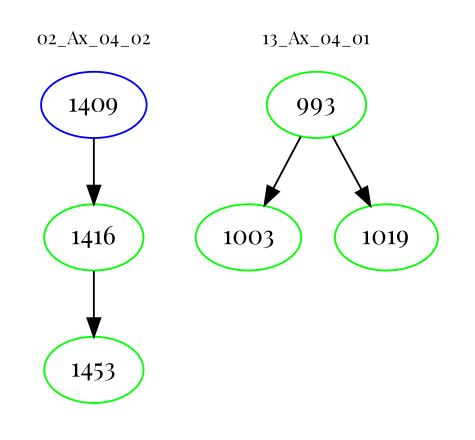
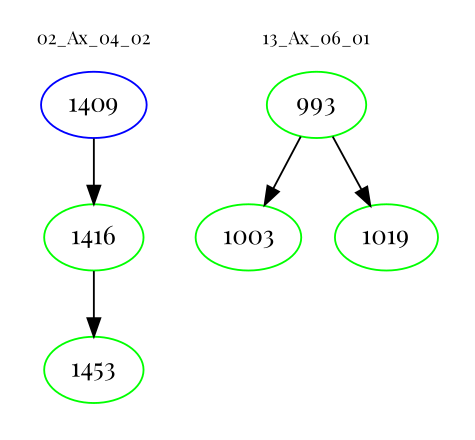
(317, 40) -> (317, 40)
